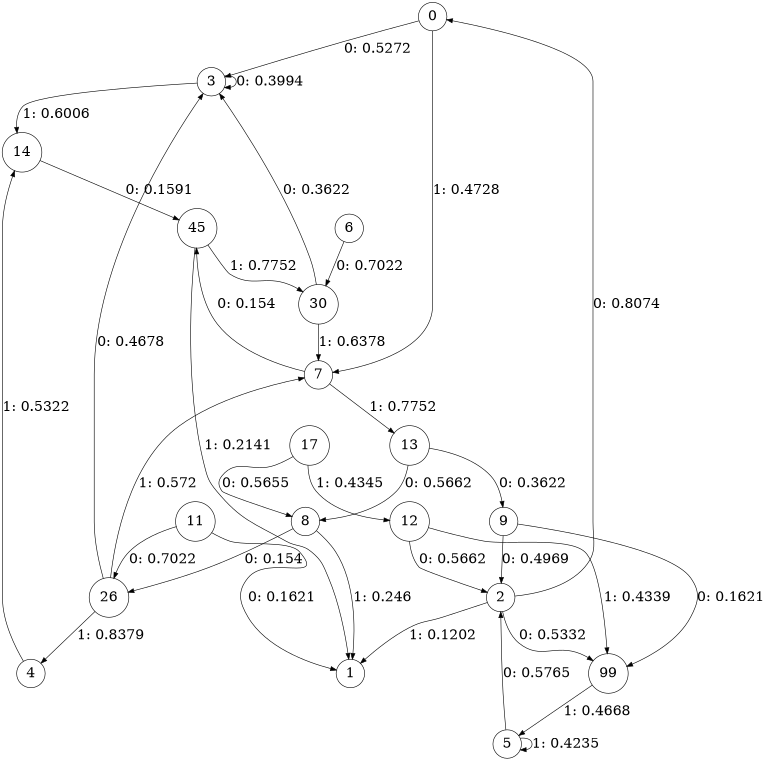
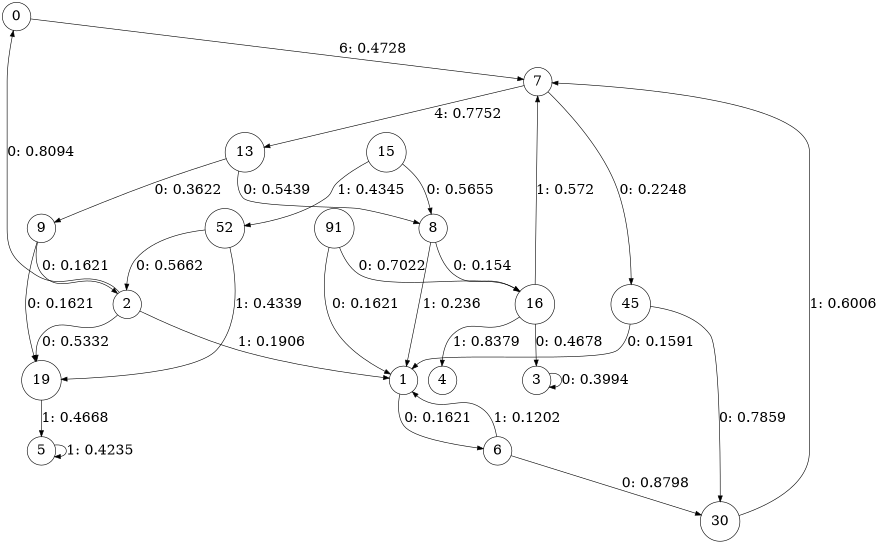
(325, 47) -> none
(22, 152) -> none
(278, 188) -> none
(473, 190) -> (379, 49)
(270, 266) -> (759, 418)
(376, 266) -> (662, 483)
(255, 304) -> (660, 190)
(633, 304) -> (47, 152)
(359, 342) -> (850, 304)
none -> (465, 403)
(410, 407) -> (475, 114)
none -> (423, 437)
(244, 445) -> (667, 342)
(310, 445) -> (386, 152)
(445, 483) -> (283, 190)
(195, 521) -> (334, 228)
(410, 521) -> (225, 228)
(542, 559) -> (82, 266)
(109, 597) -> (535, 304)
(392, 597) -> (461, 304)
(449, 635) -> (278, 342)
(608, 673) -> (41, 380)
(502, 674) -> none
